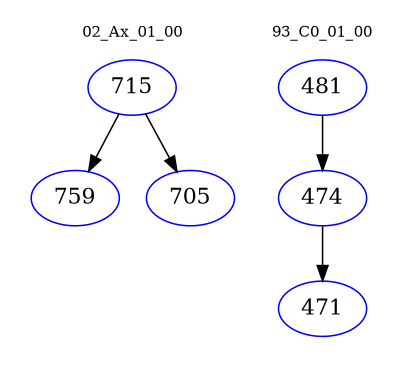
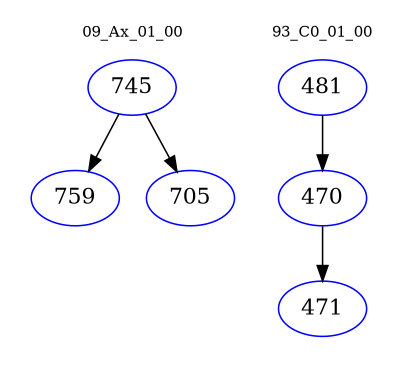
(133, 33) -> (133, 33)
(132, 88) -> (132, 88)
(323, 198) -> (323, 198)
